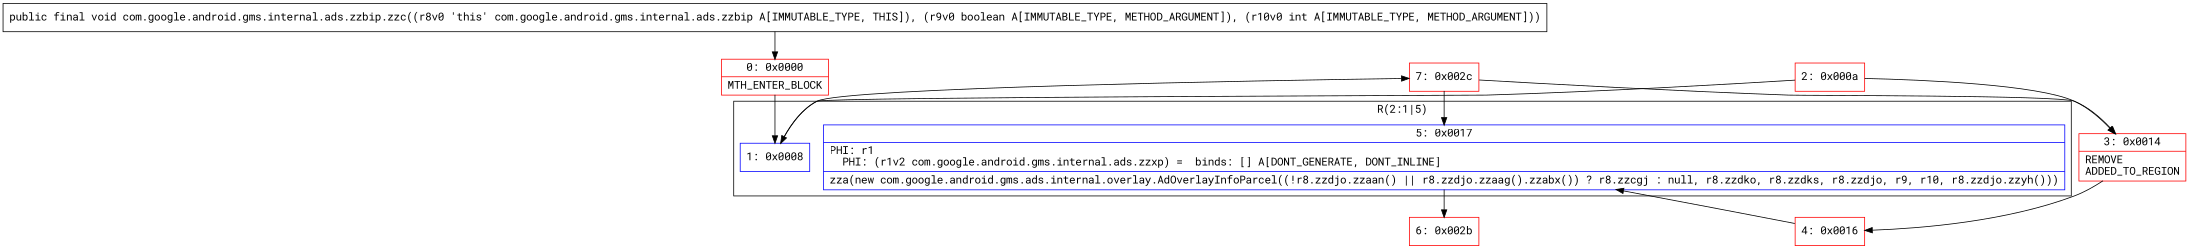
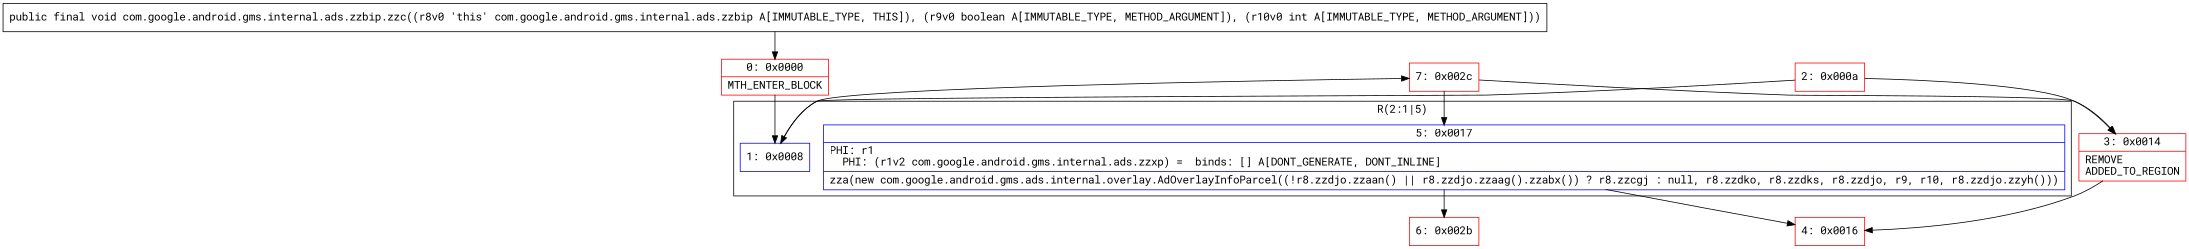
(1709, 207) -> (1696, 207)
